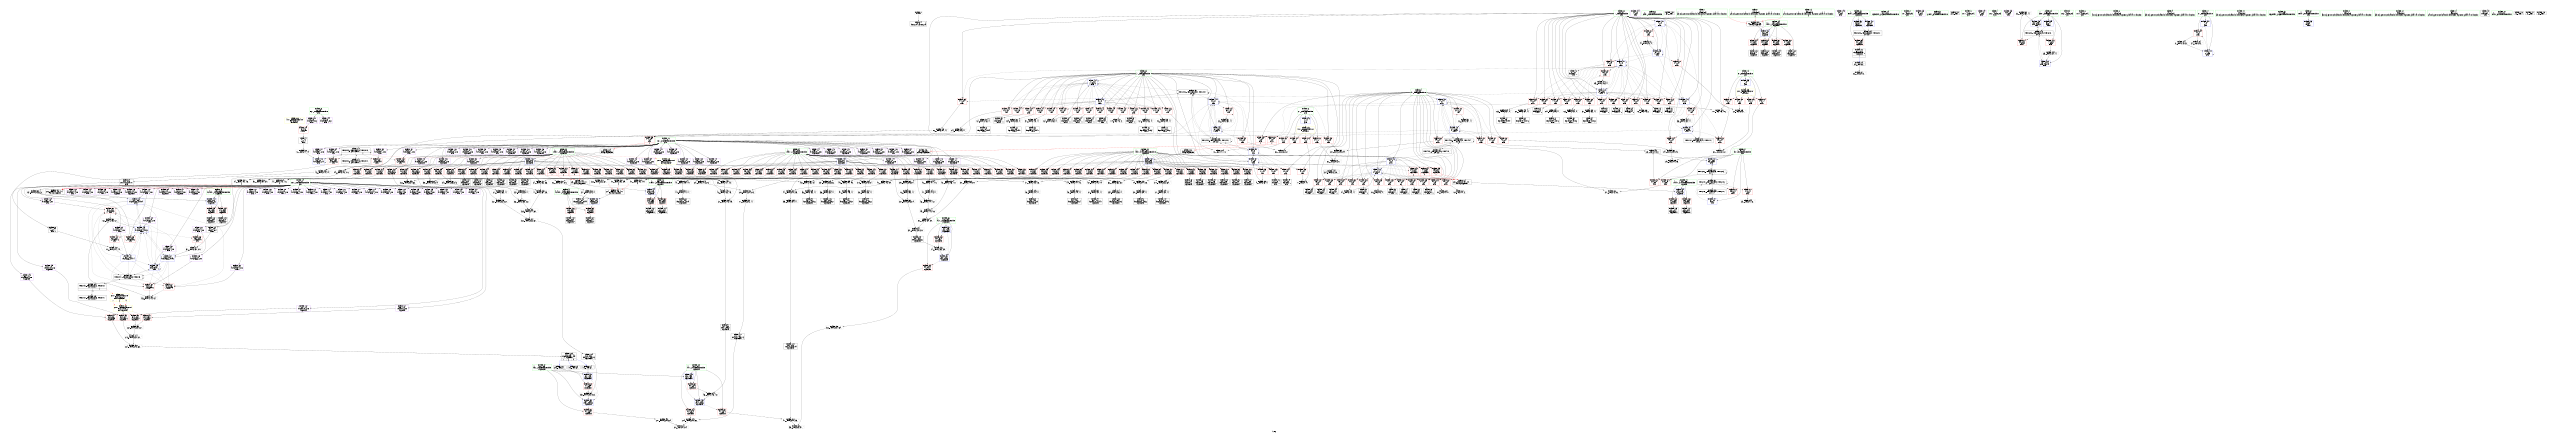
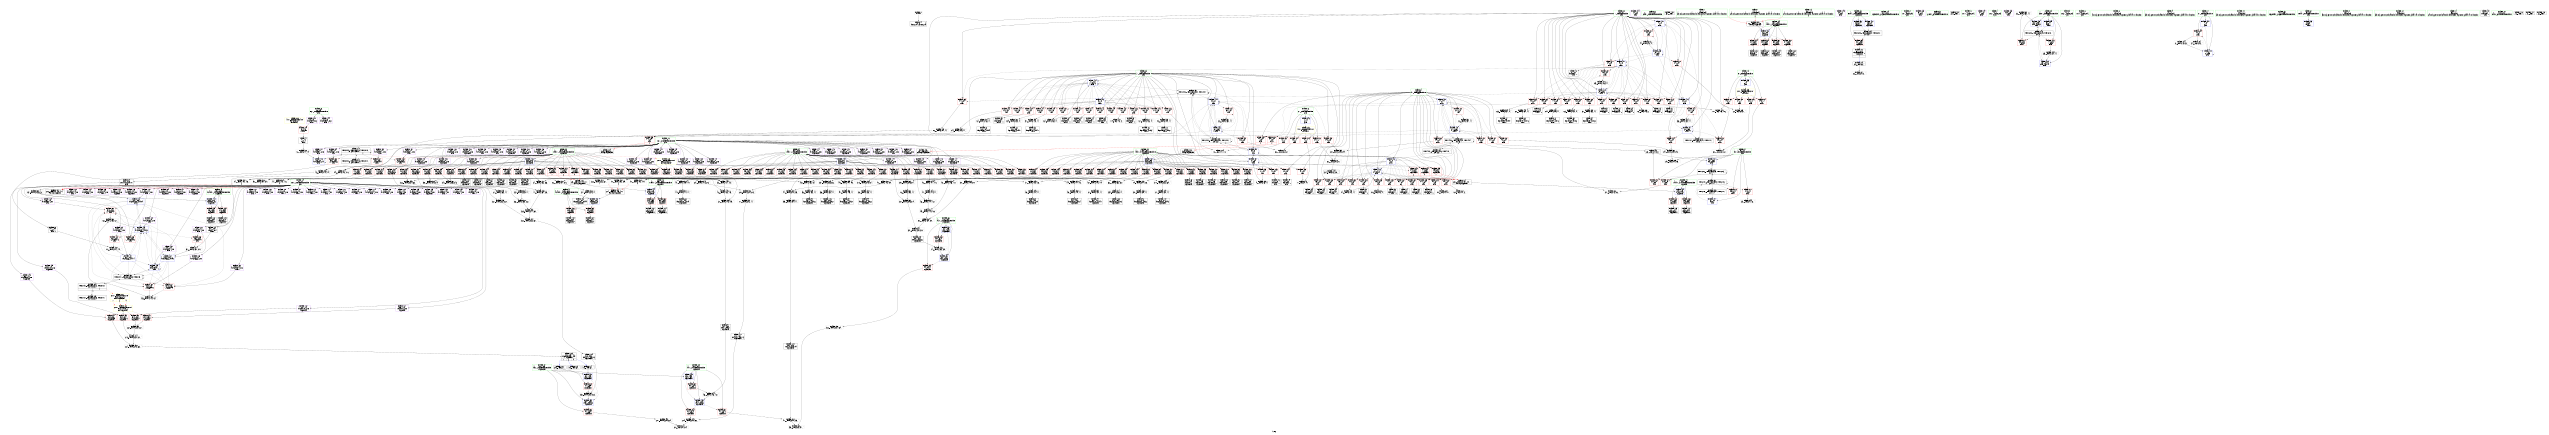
(1791, 36) -> (1782, 33)
